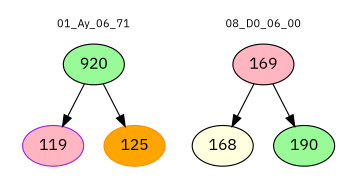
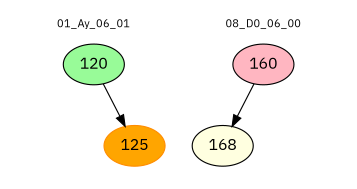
(94, 24) -> (94, 24)
(94, 64) -> (94, 64)
(263, 64) -> (263, 64)
(53, 146) -> none
(304, 146) -> none
